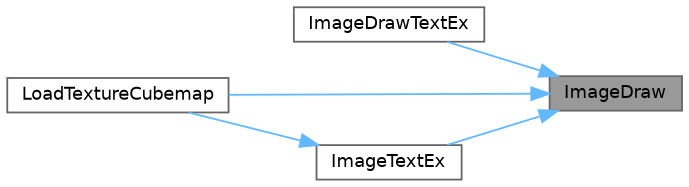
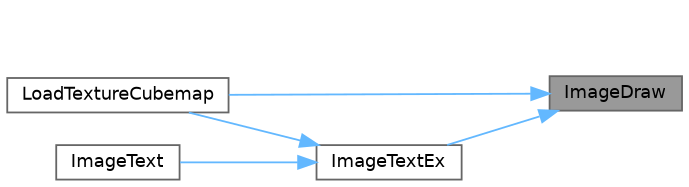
(389, 24) -> none
none -> (118, 162)
